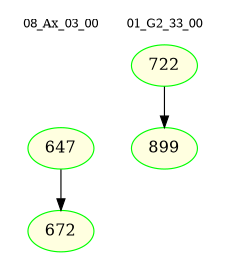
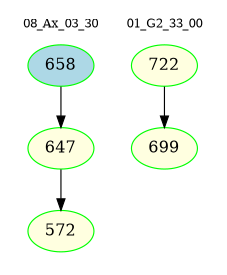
(61, 25) -> (61, 25)
none -> (61, 66)
(164, 148) -> (164, 148)
(61, 231) -> (61, 231)
